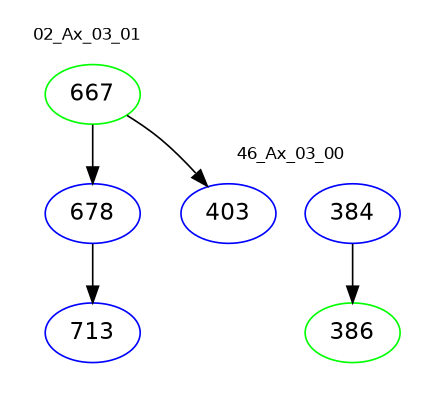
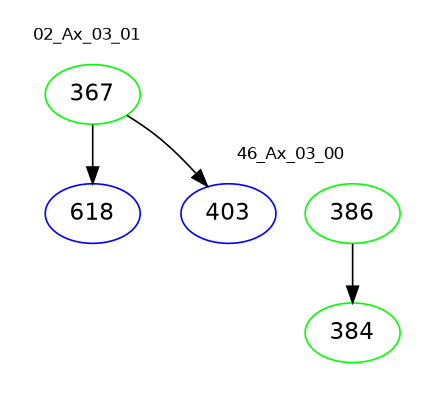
(93, 94) -> (93, 94)
(93, 214) -> (93, 214)
(353, 214) -> (353, 333)
(353, 265) -> (353, 265)
(93, 333) -> none
